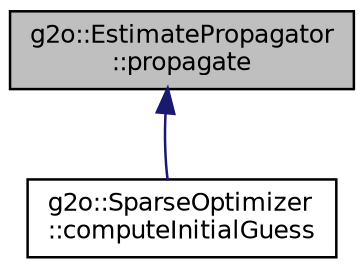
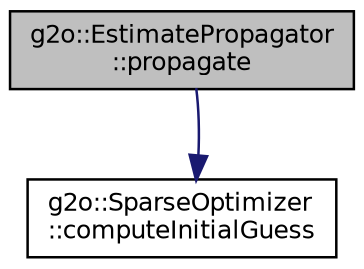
(165, 147) -> (199, 122)
